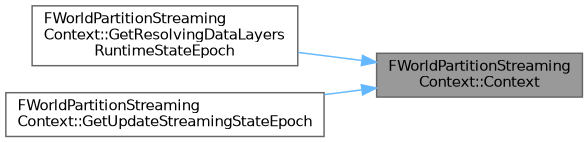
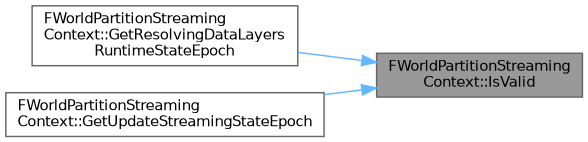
(480, 75) -> (480, 75)
